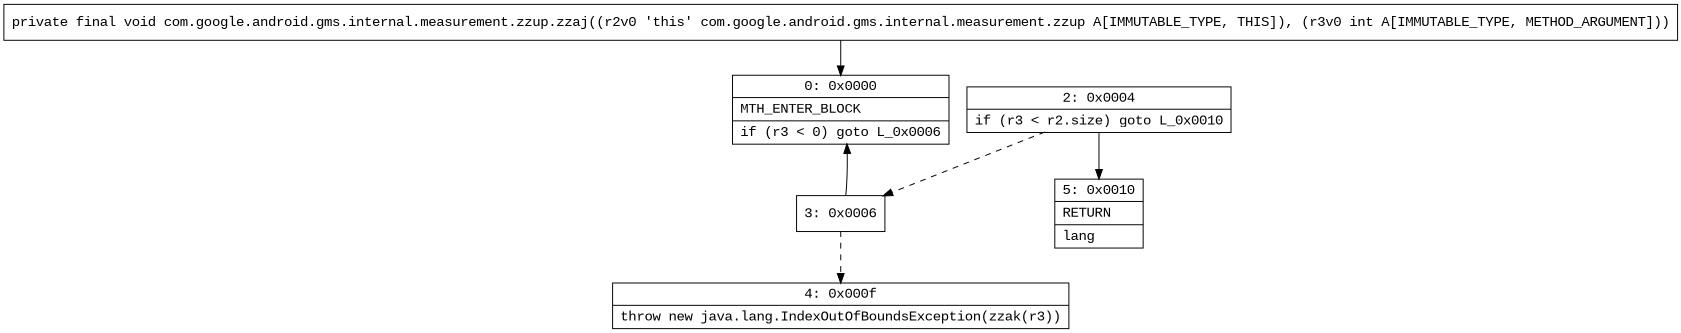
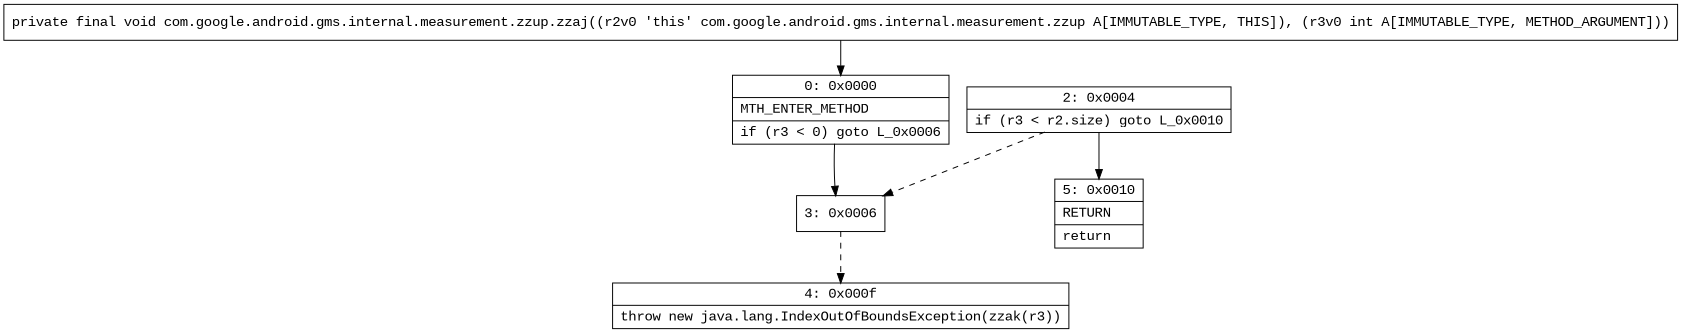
(800, 109) -> (805, 109)
(847, 175) -> (834, 165)
(1079, 236) -> (1087, 236)
